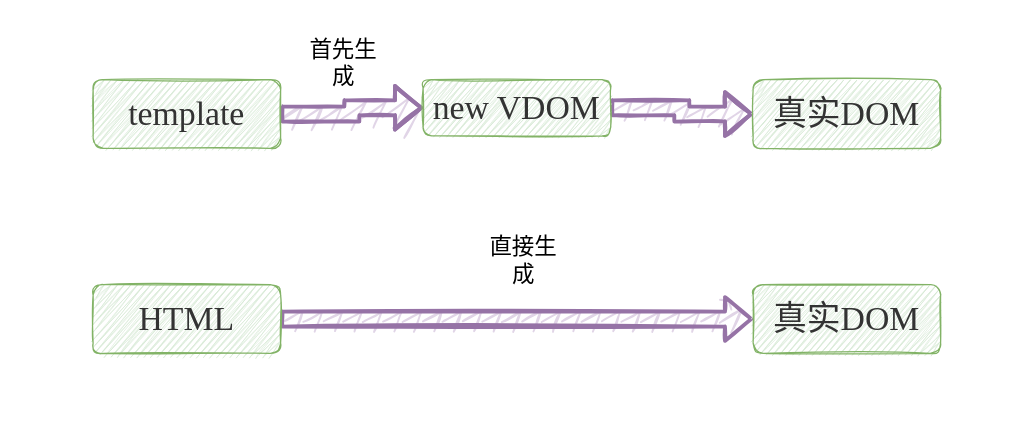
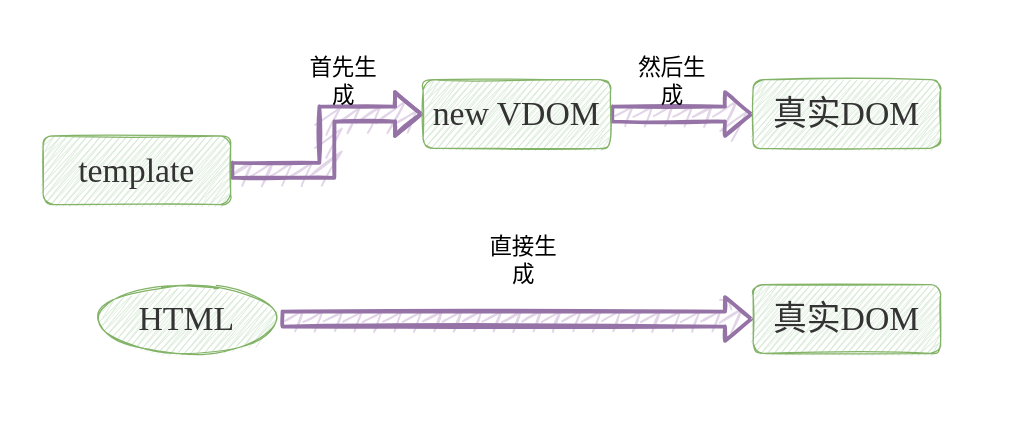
(344, 63) -> (344, 81)
none -> (673, 81)
(517, 108) -> (517, 114)
(187, 114) -> (137, 170)
(187, 319) -> (187, 319)
